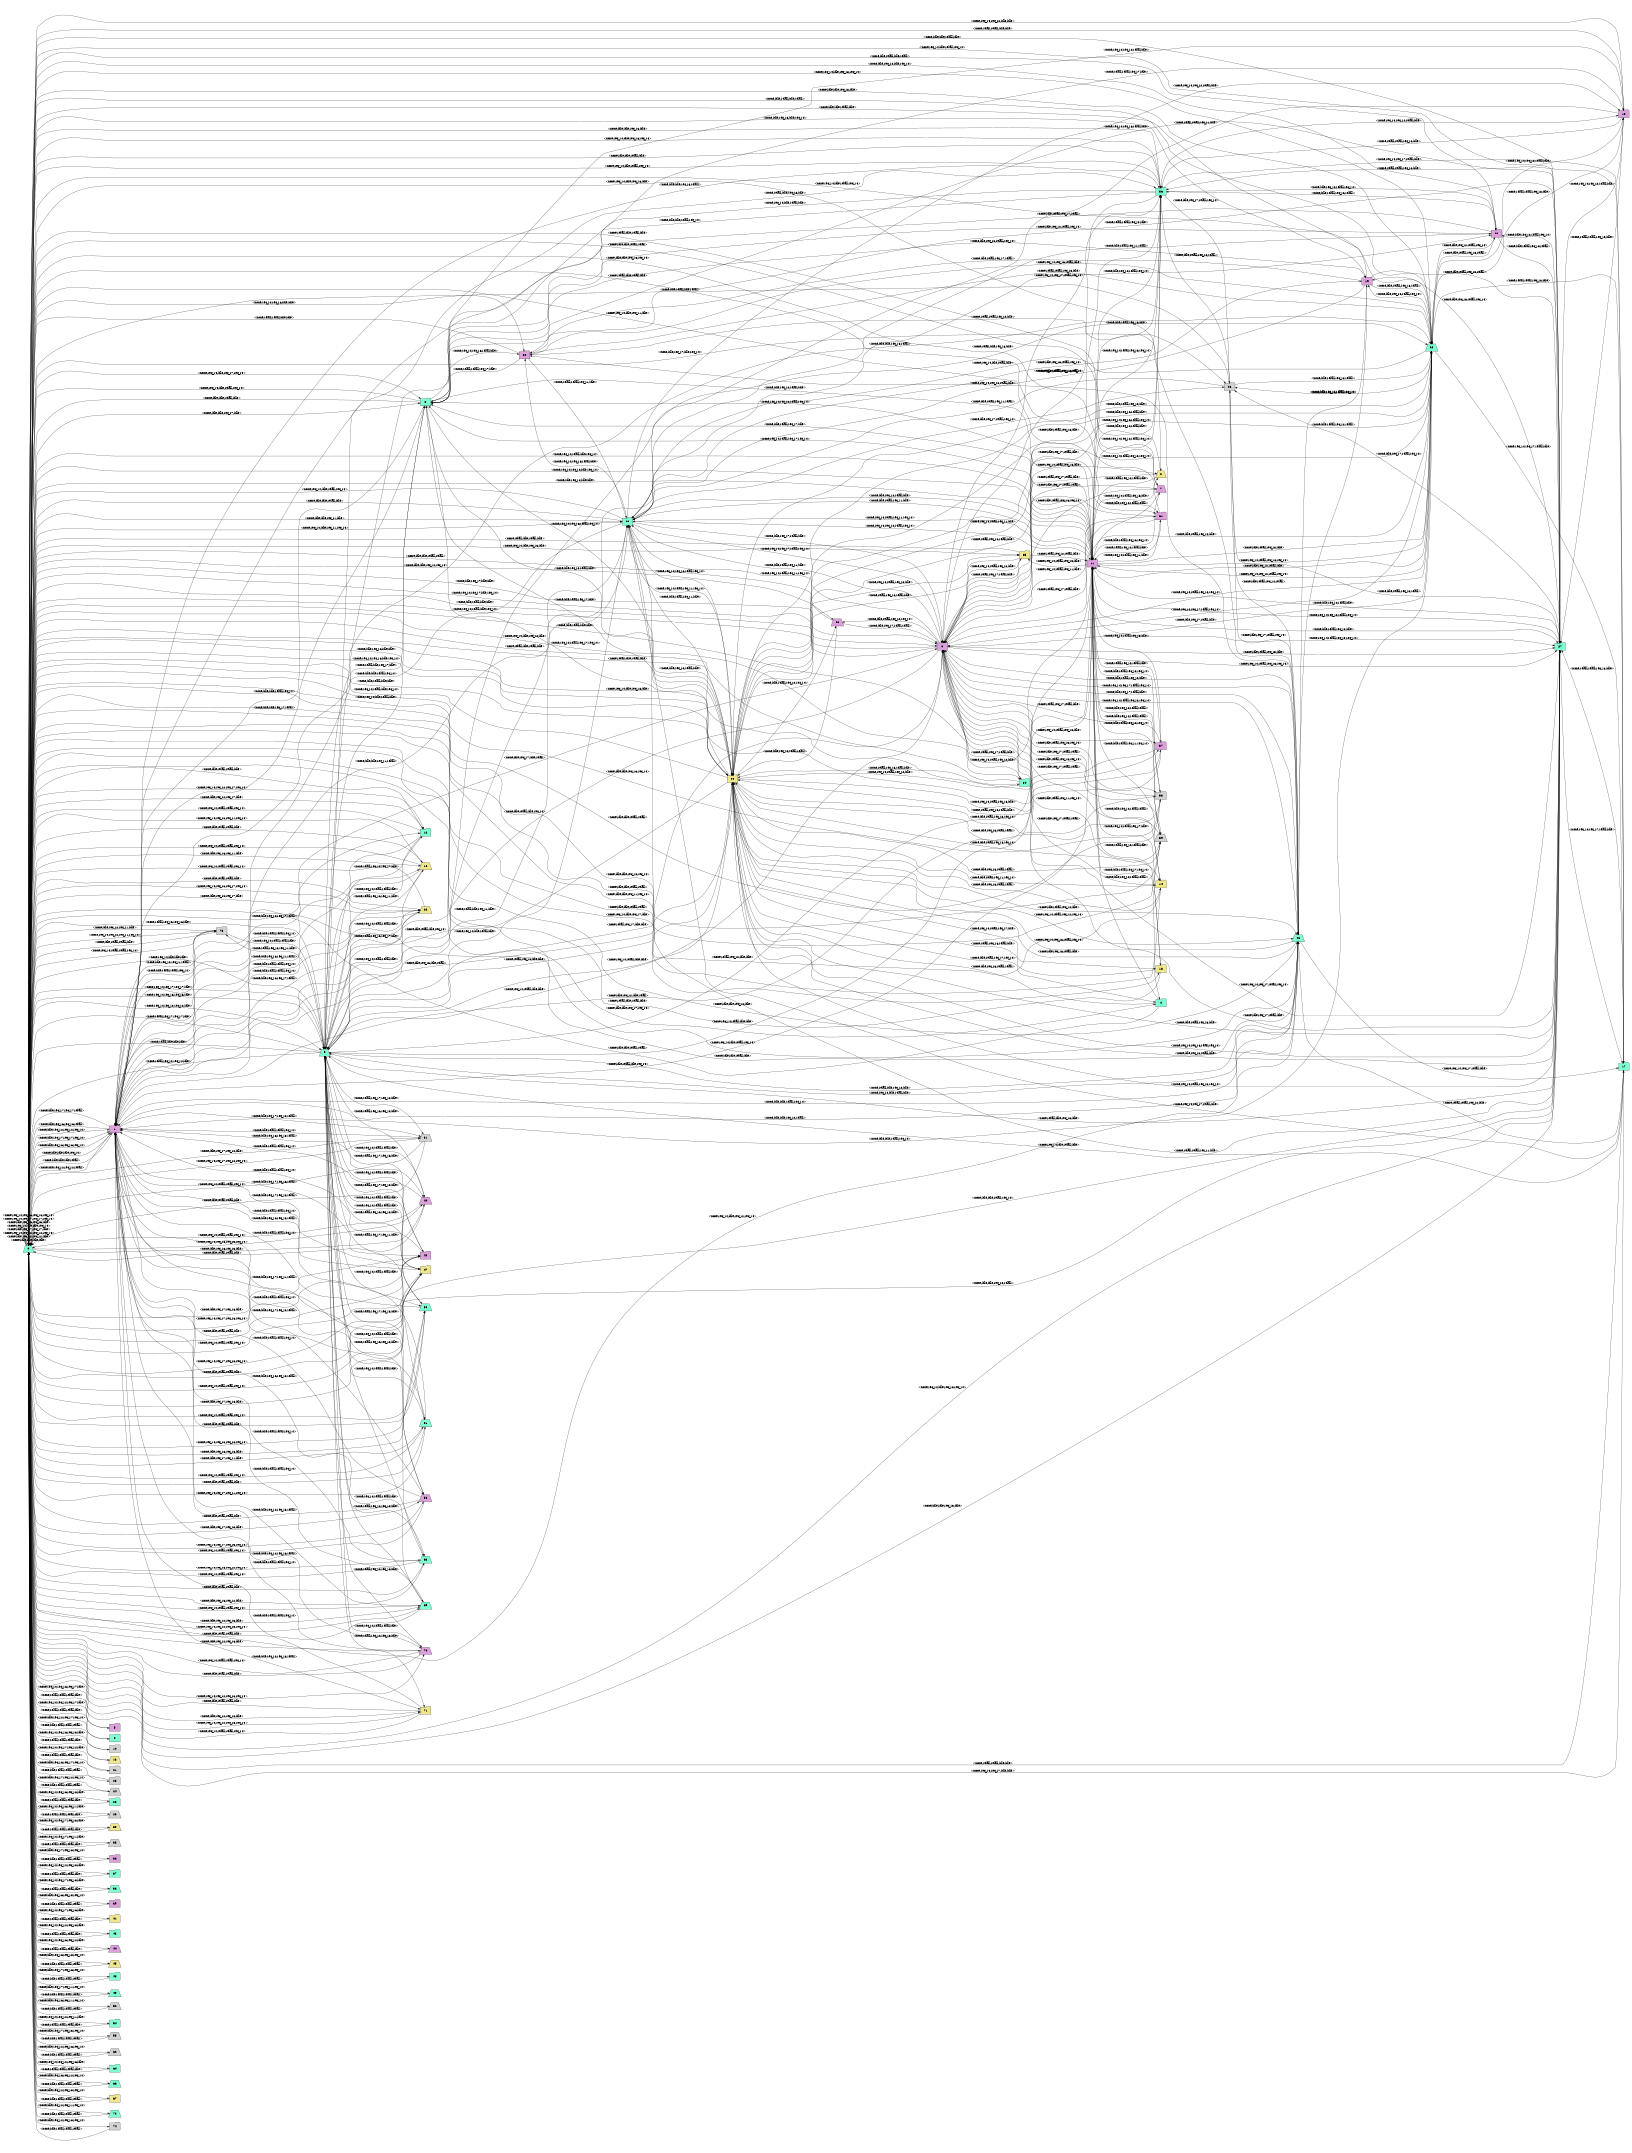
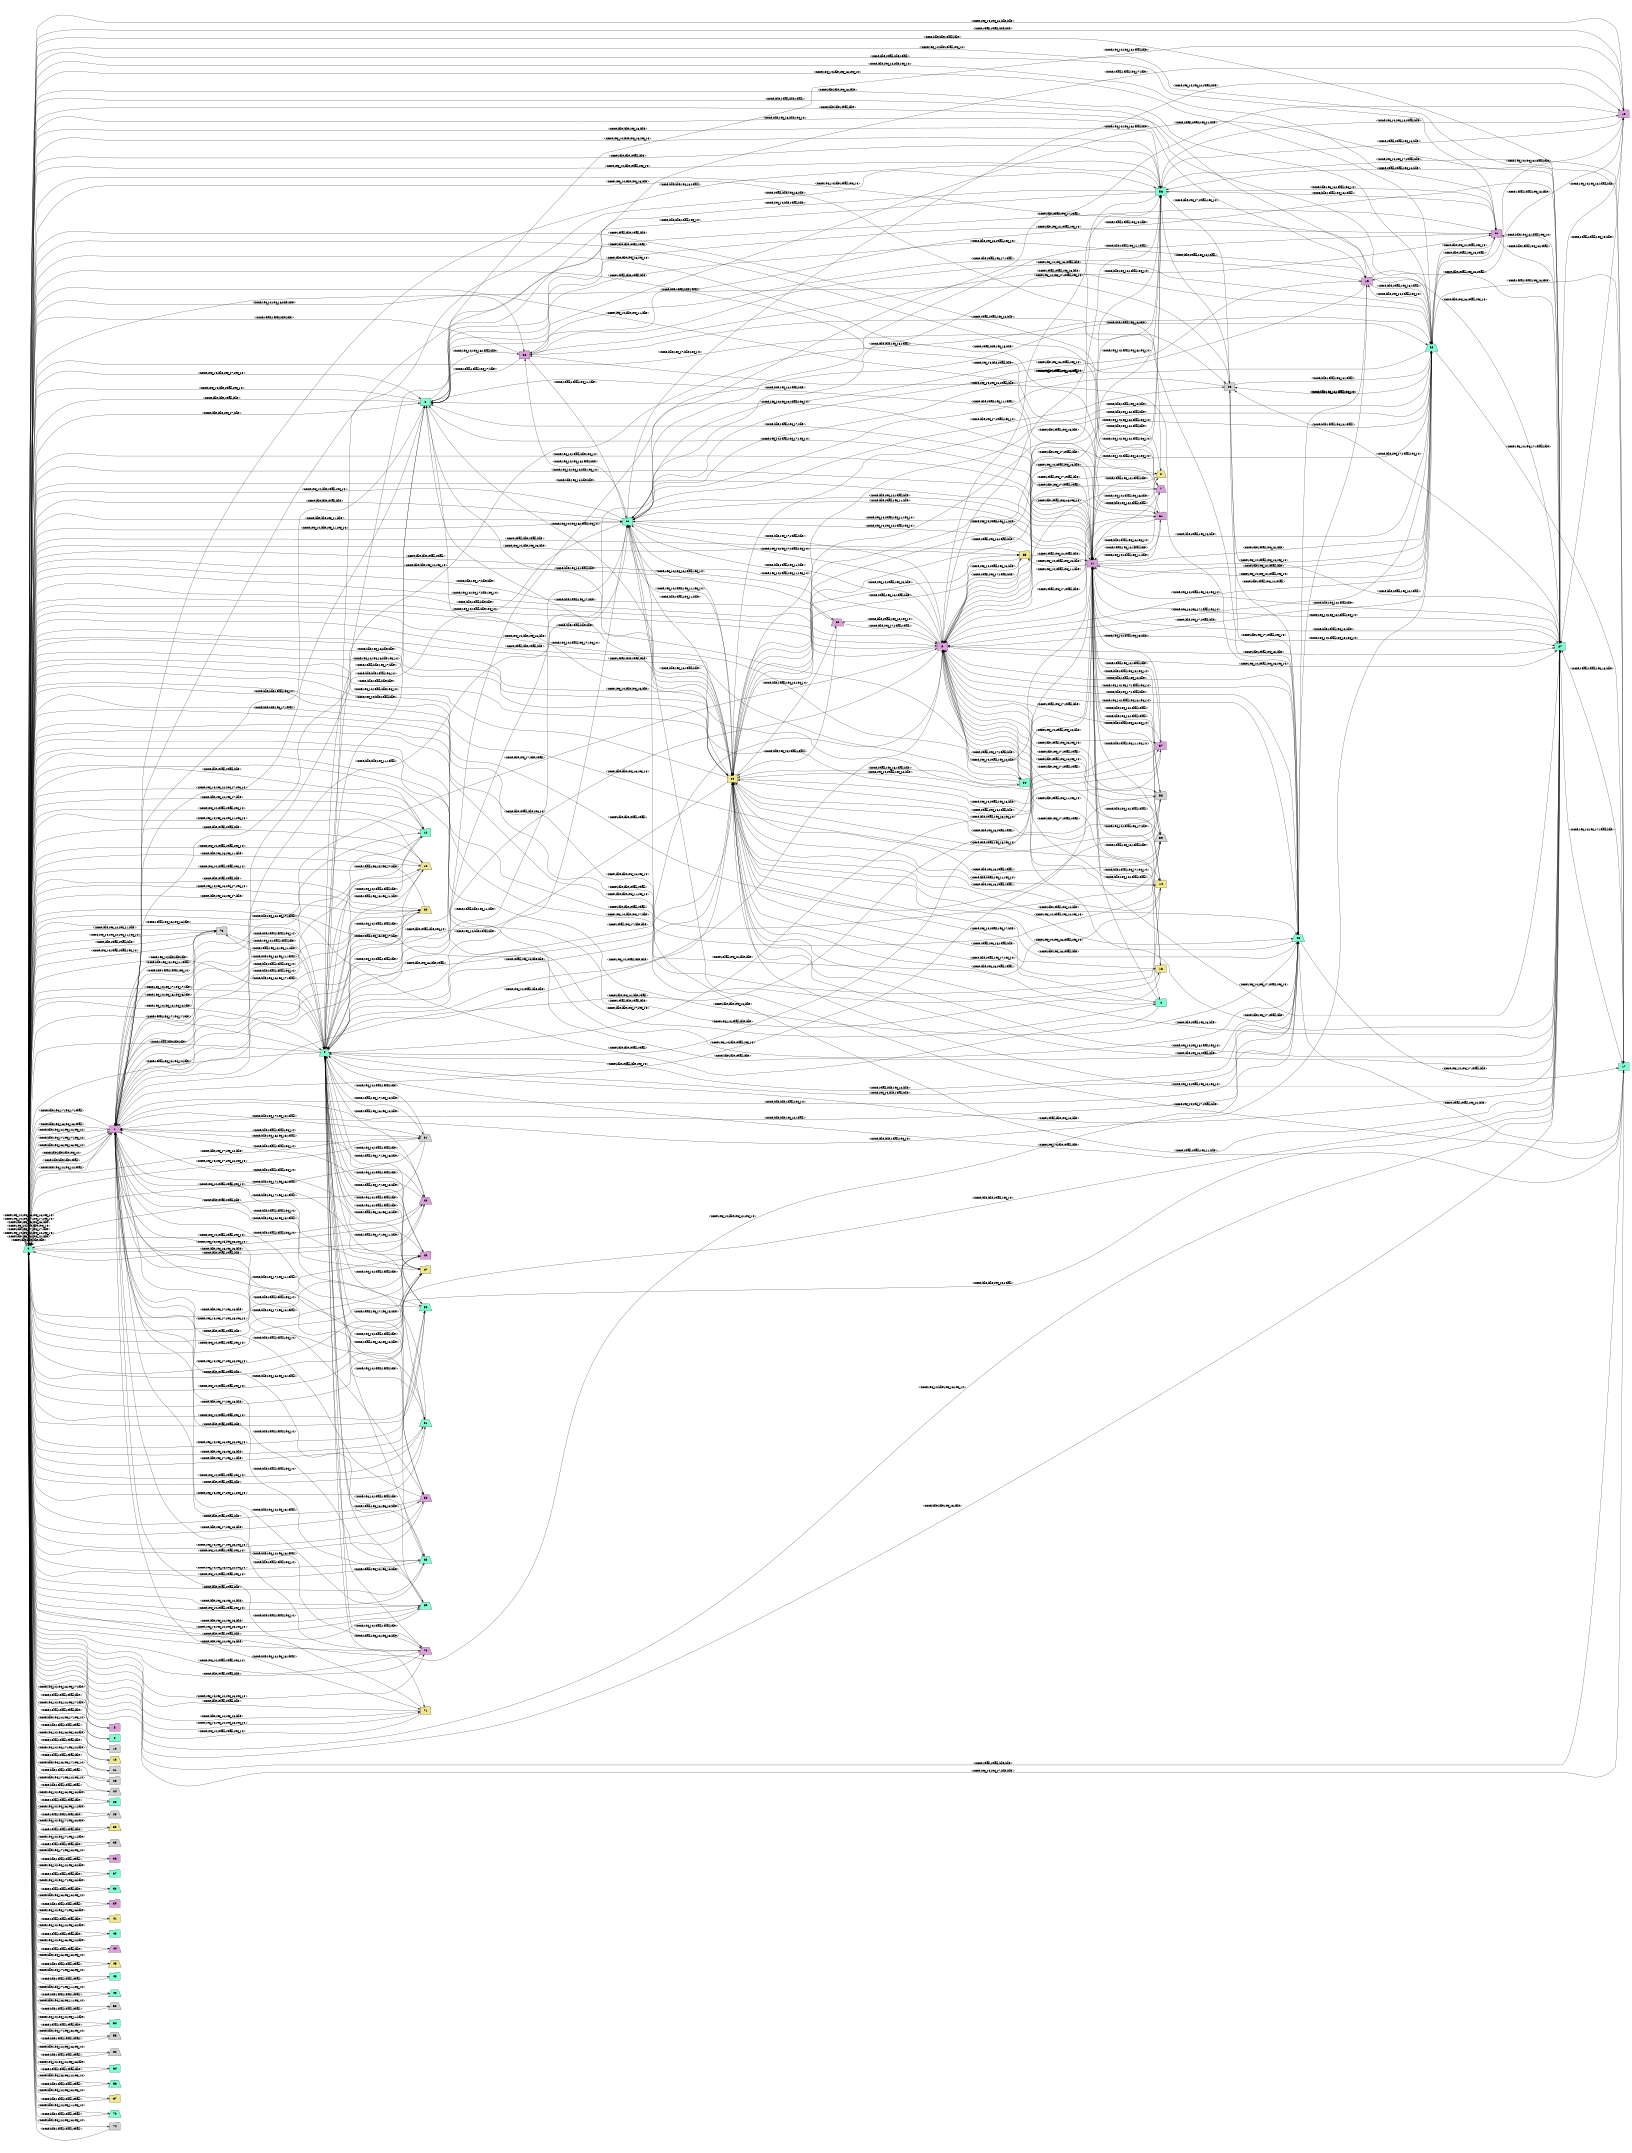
none -> (380, 1092)
